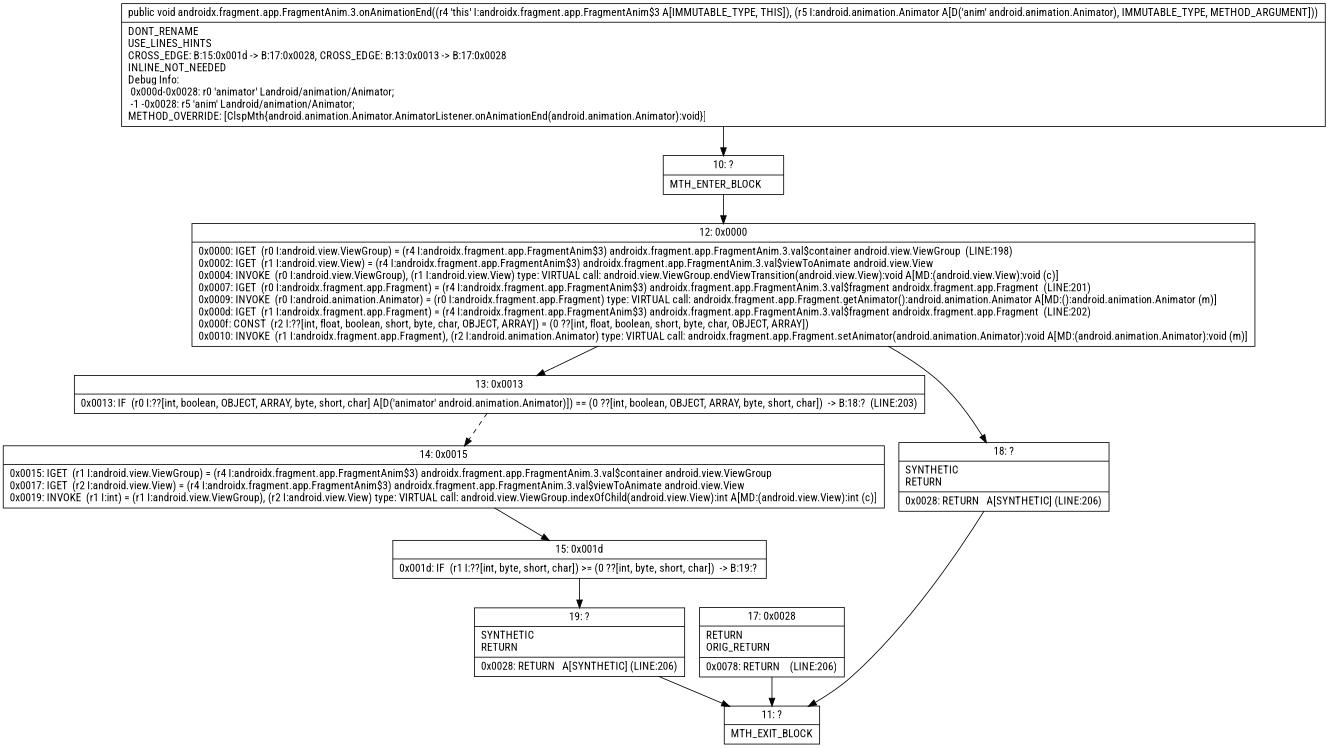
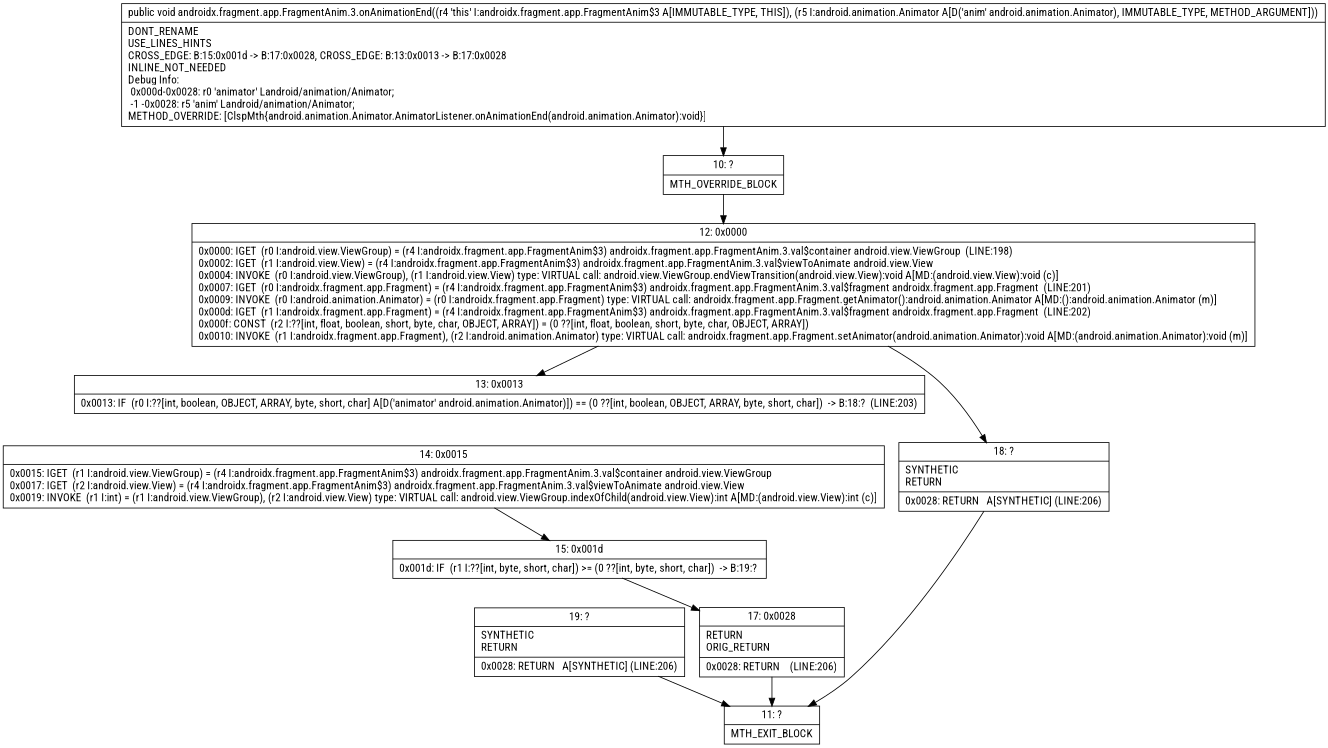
(716, 184) -> (723, 184)
(478, 426) -> none
(580, 589) -> (657, 593)
(772, 667) -> (772, 667)
